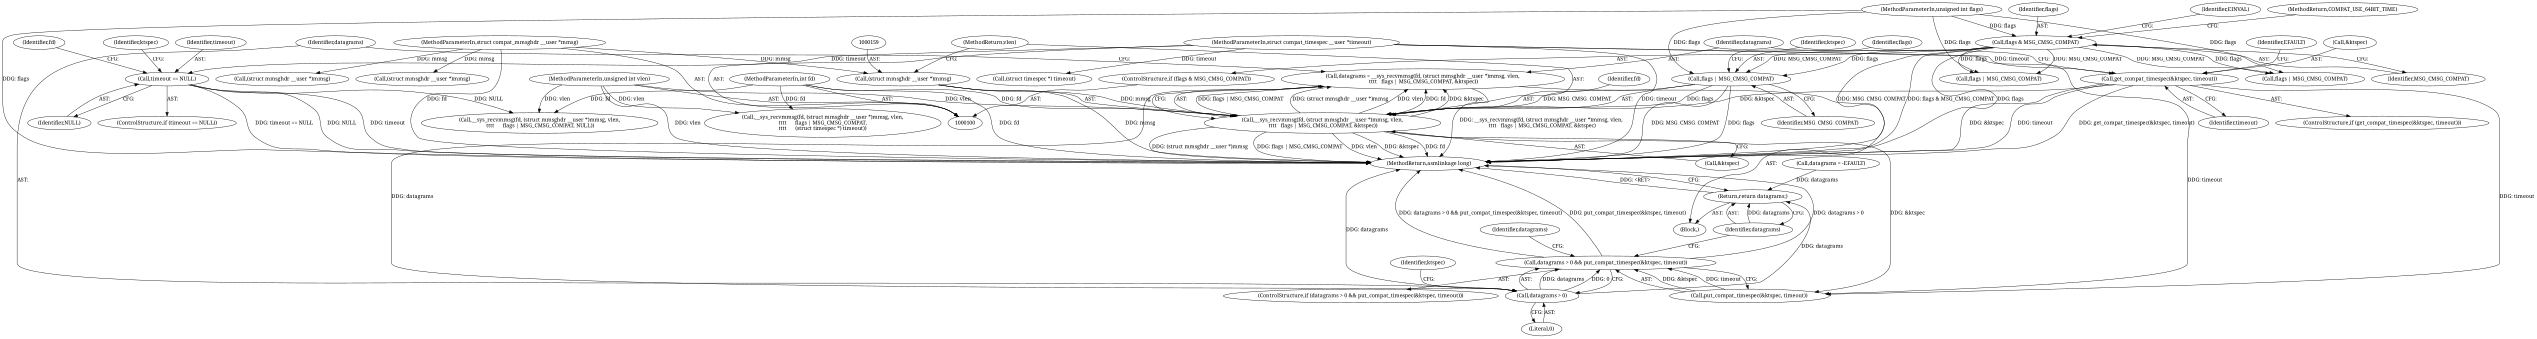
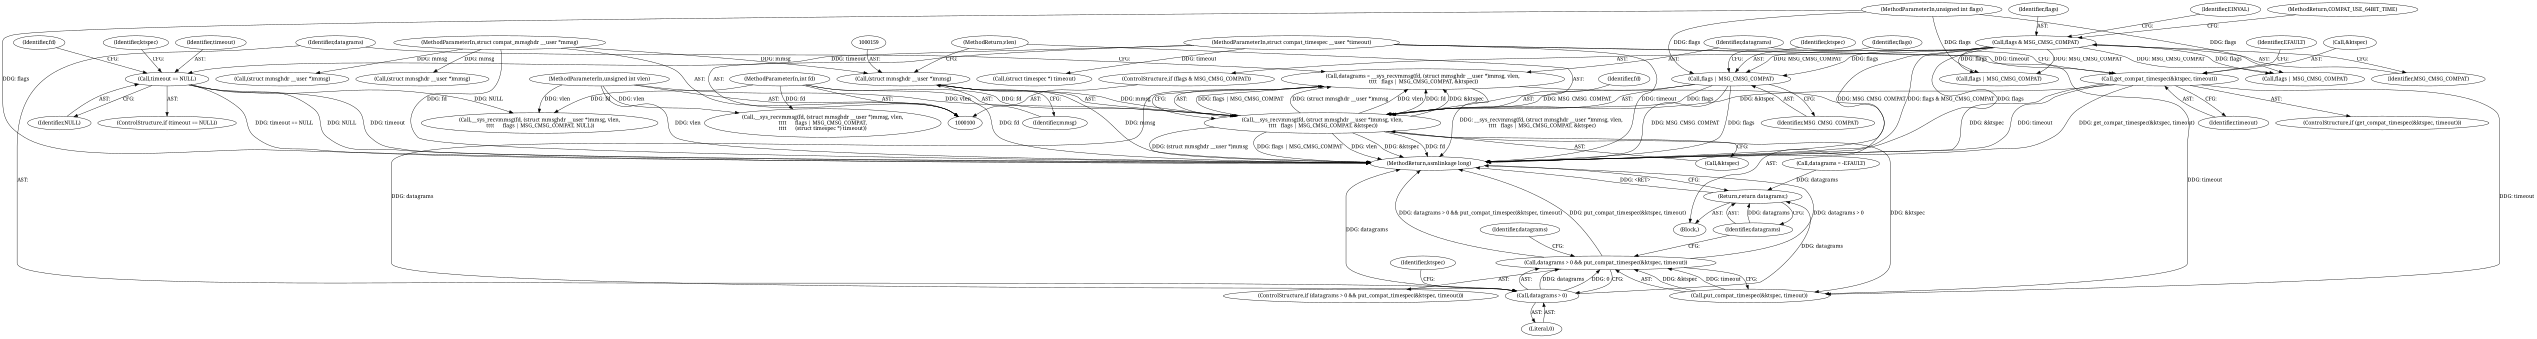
(1982, 26) -> none
none -> (1055, 123)
(1538, 313) -> (1538, 313)
